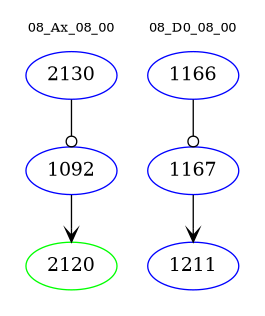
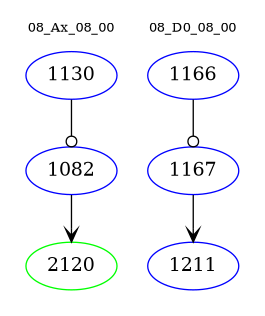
(71, 75) -> (71, 75)
(71, 171) -> (71, 171)
